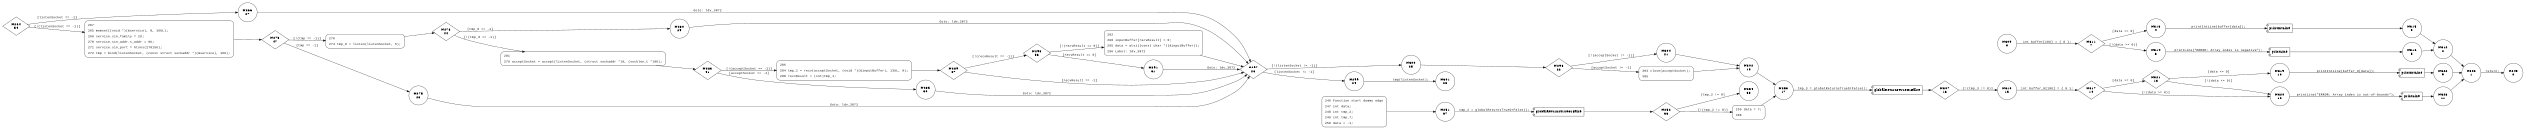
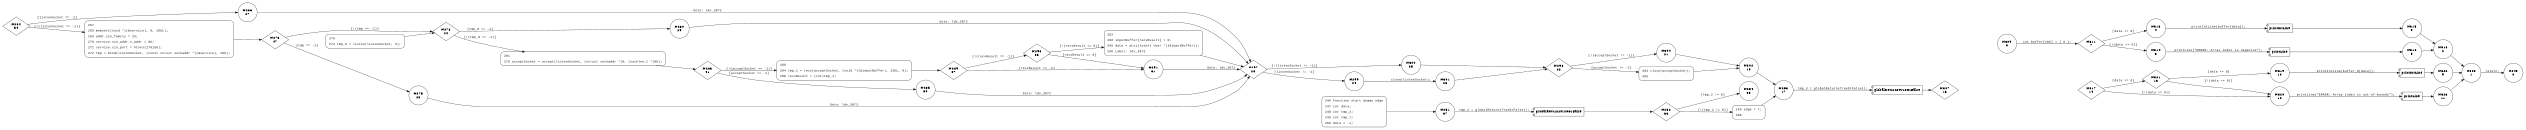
(120, 36) -> (117, 36)
(306, 40) -> (357, 30)
none -> (1500, 75)
(1411, 80) -> (1411, 80)
(1103, 85) -> (1054, 70)
(2007, 90) -> none
(1753, 109) -> (1753, 109)
